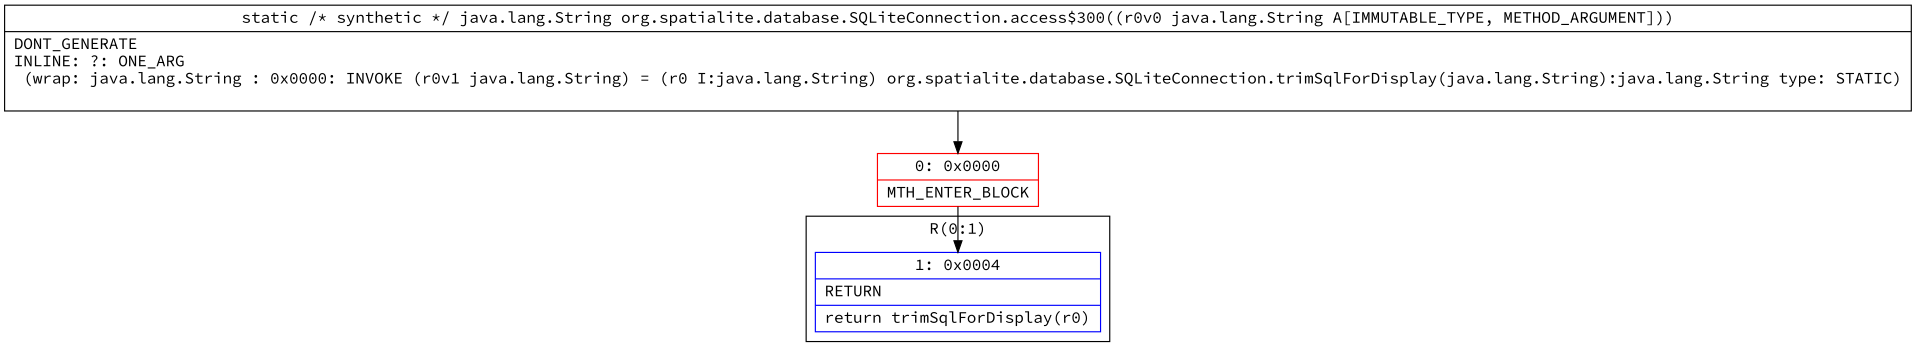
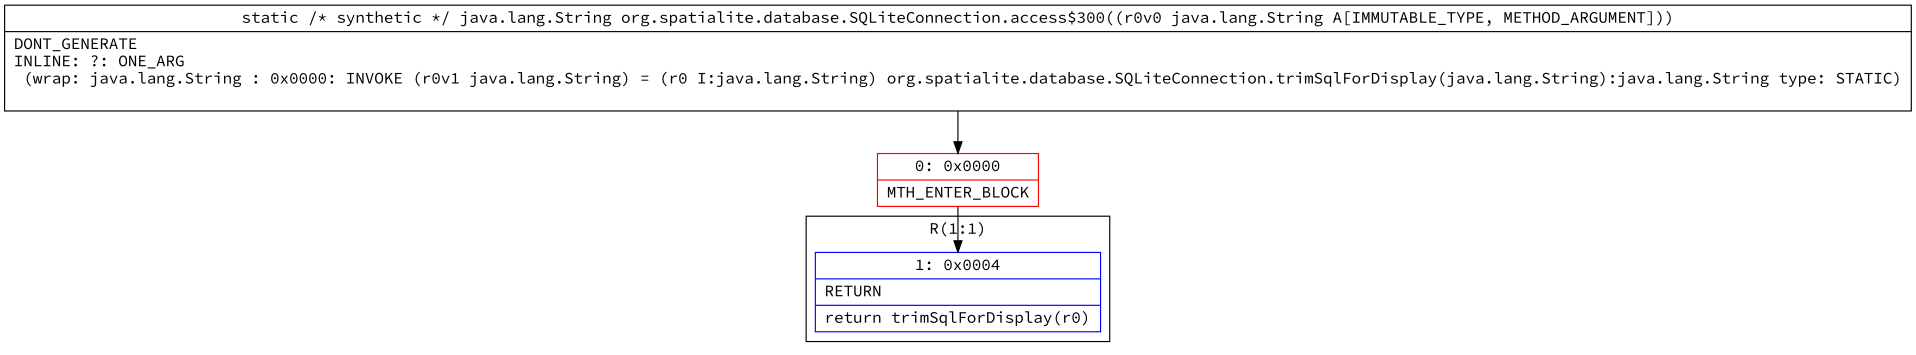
(958, 229) -> (958, 229)
